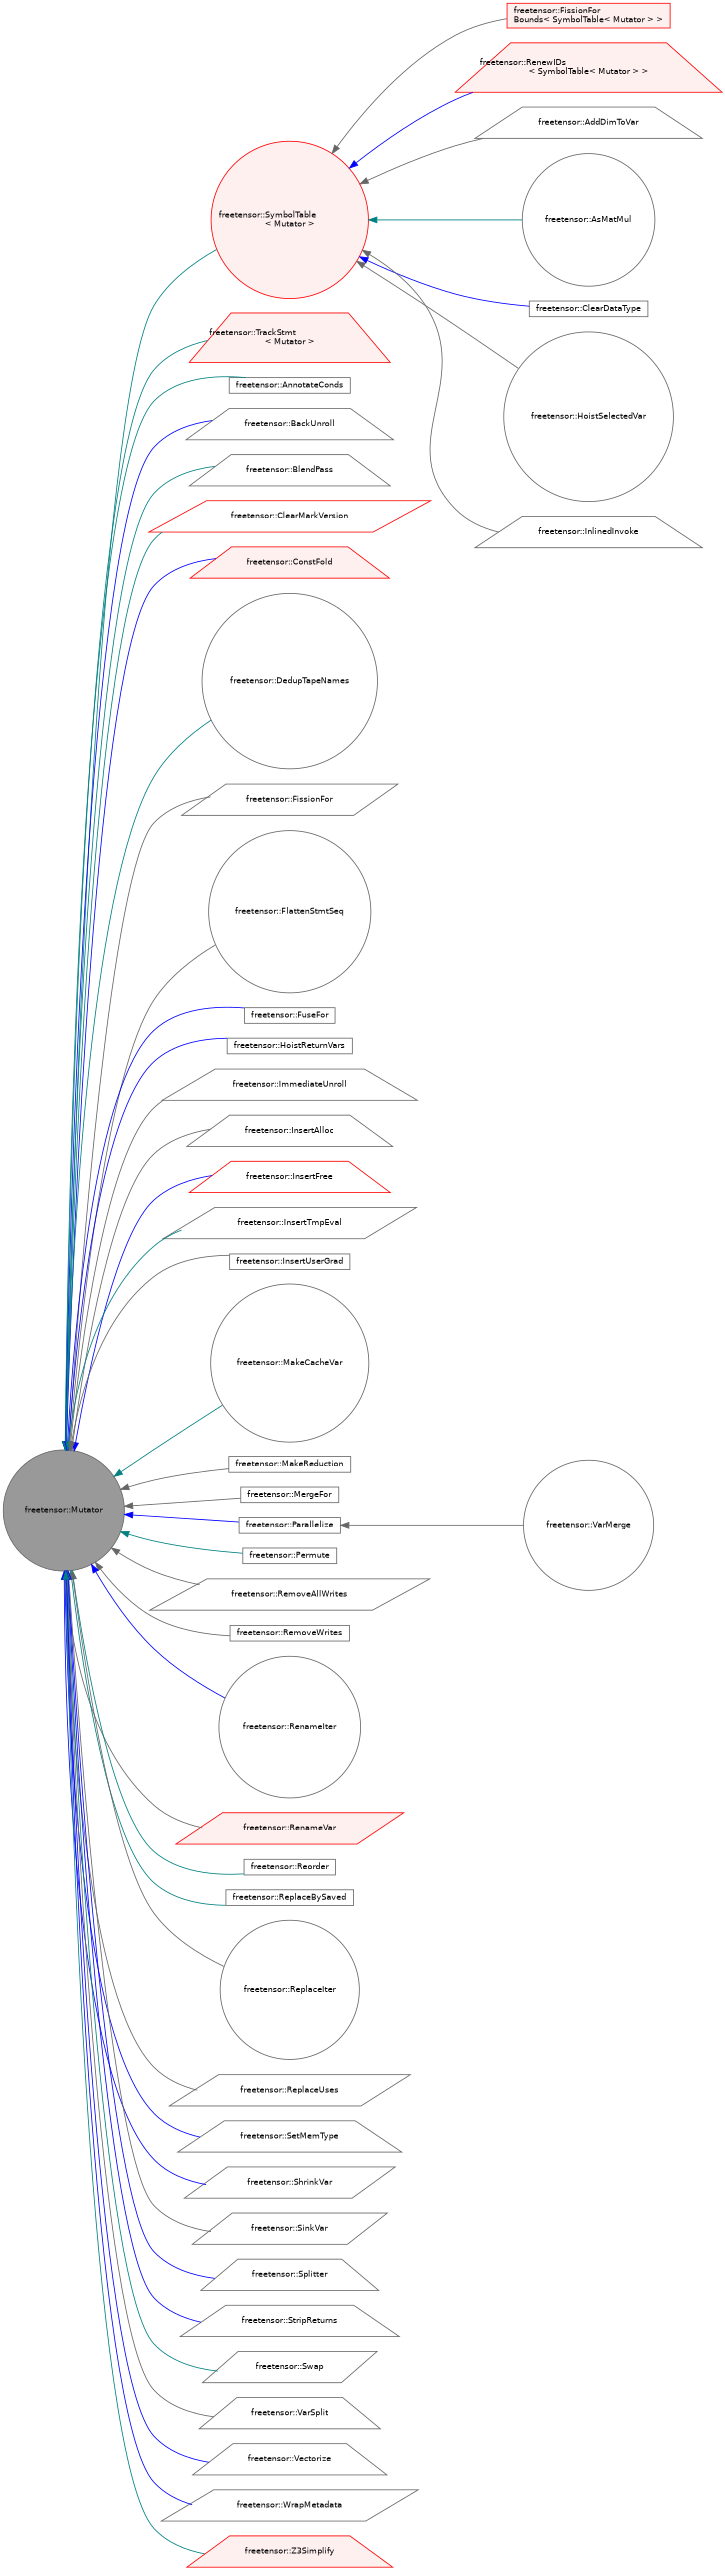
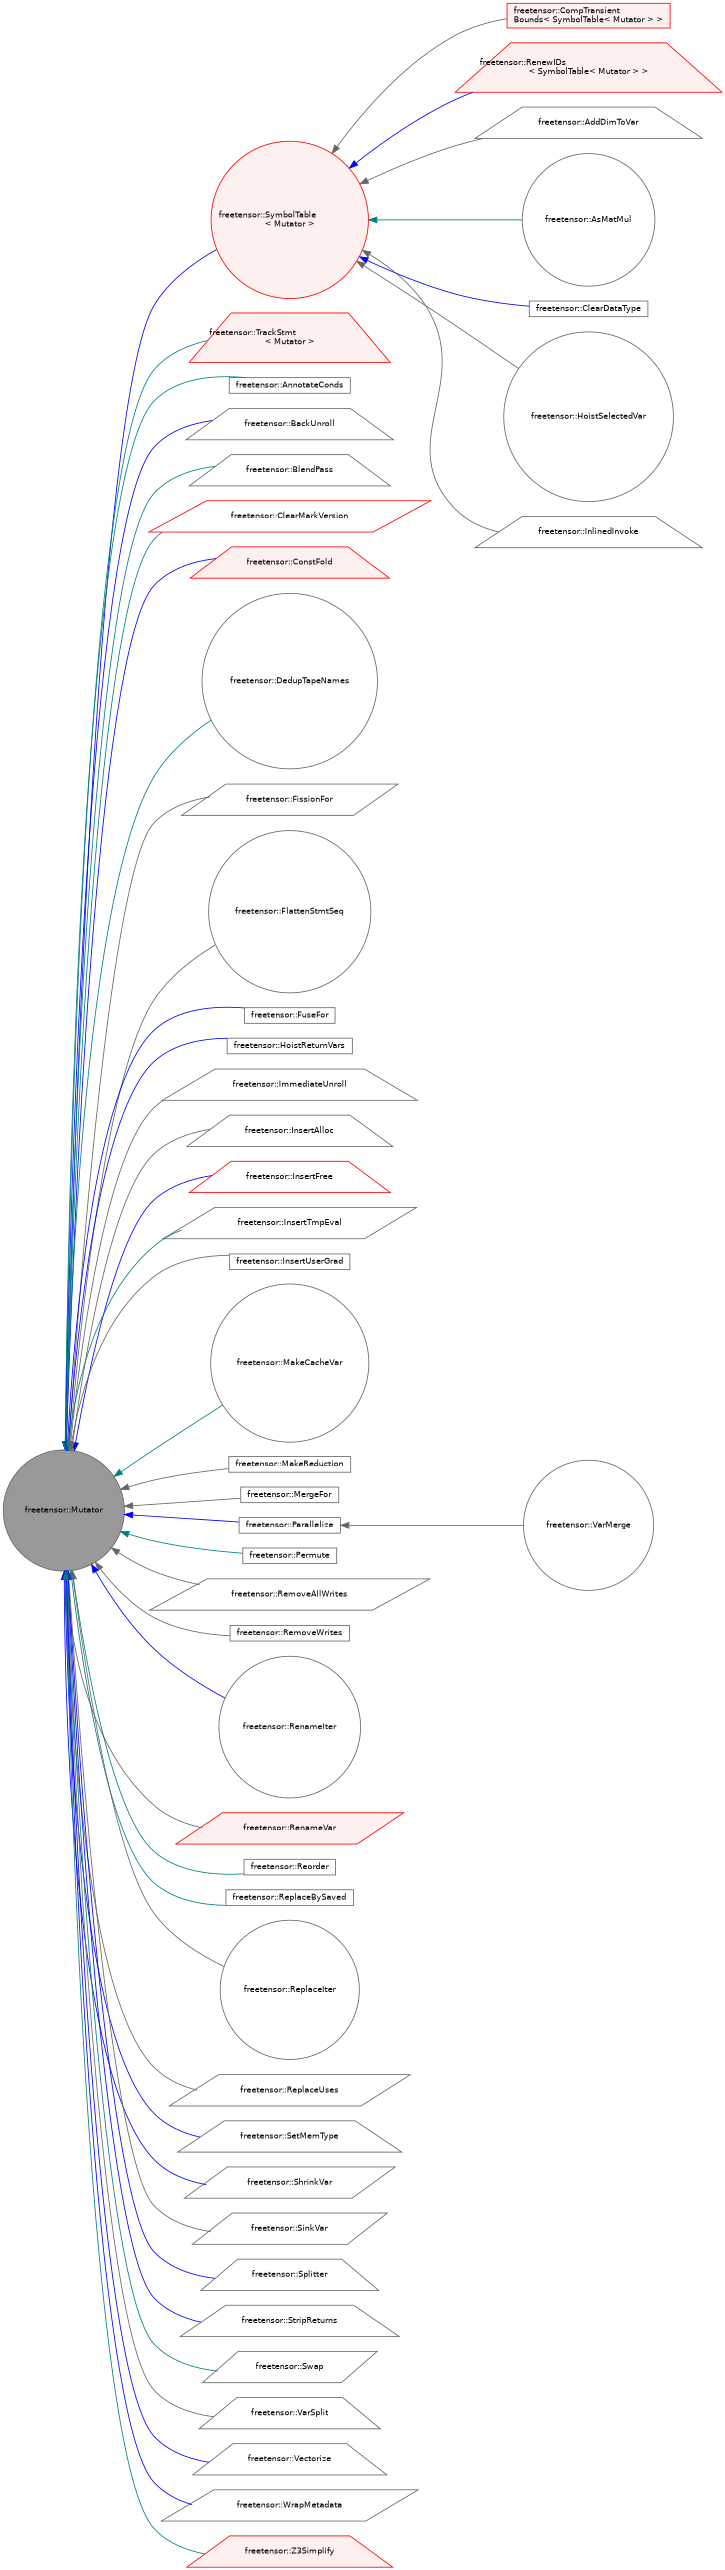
(589, 16) -> (589, 16)
(90, 829) -> (90, 829)
